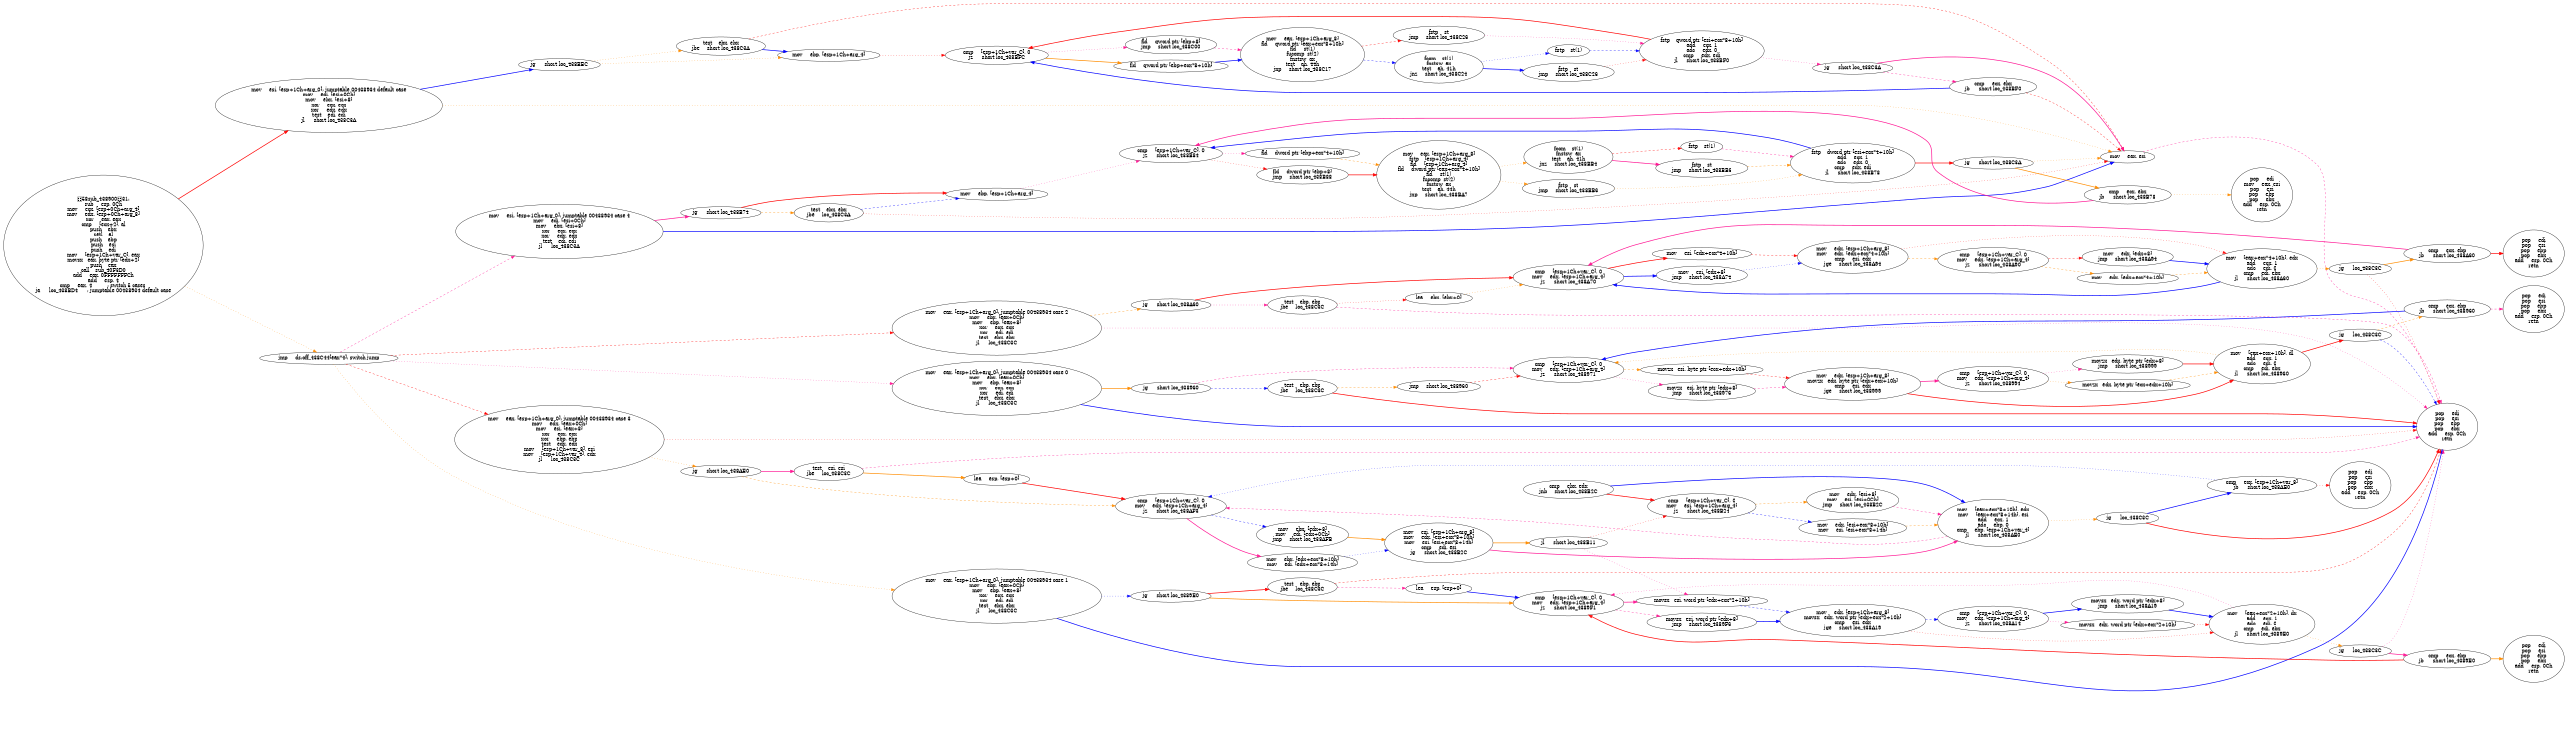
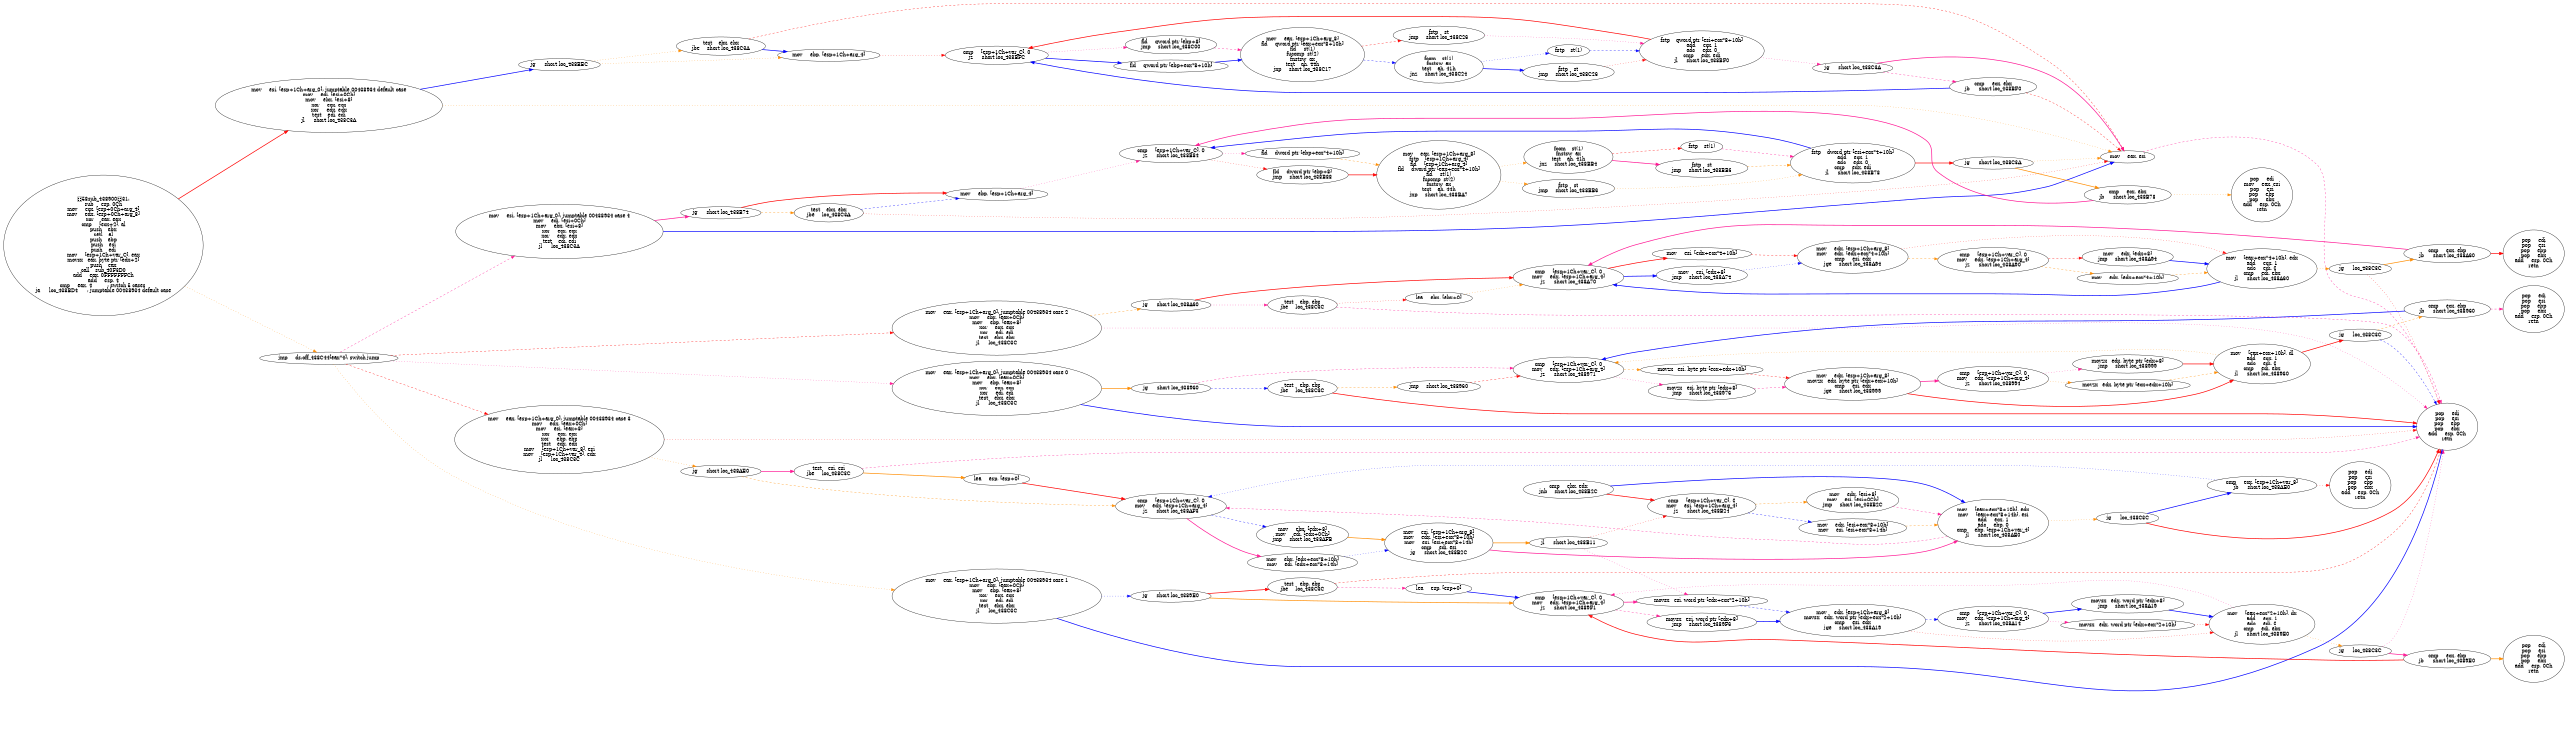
(1082, 61) -> (1082, 61)
